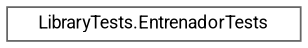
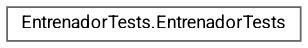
(154, 24) -> (154, 24)
